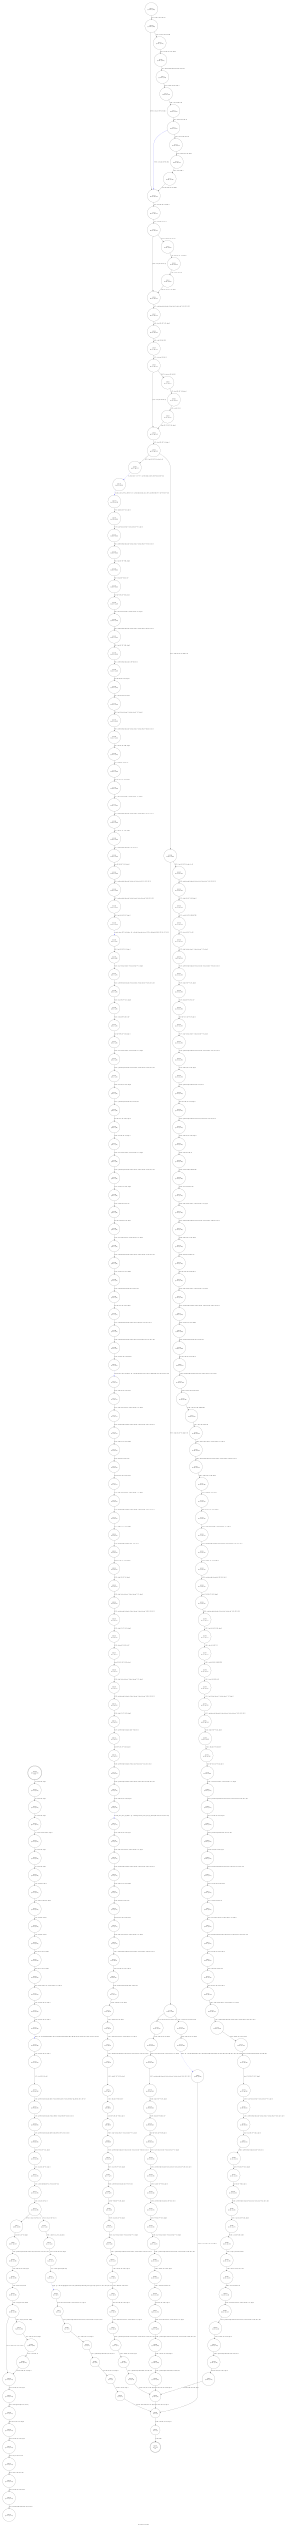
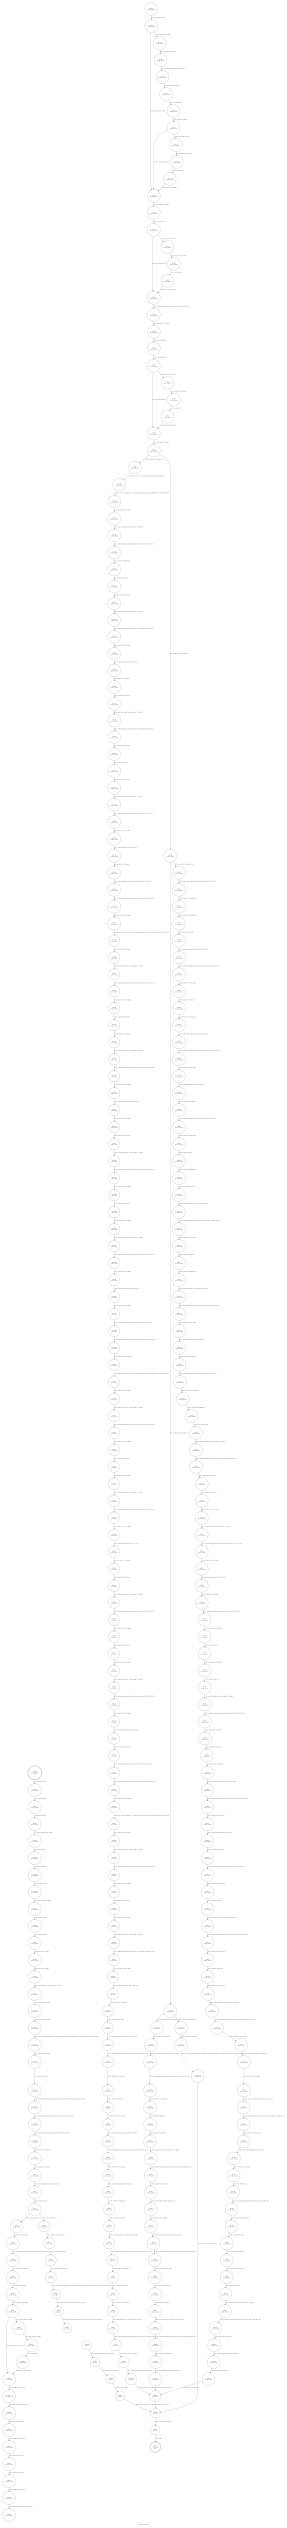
(77, 2336) -> none
